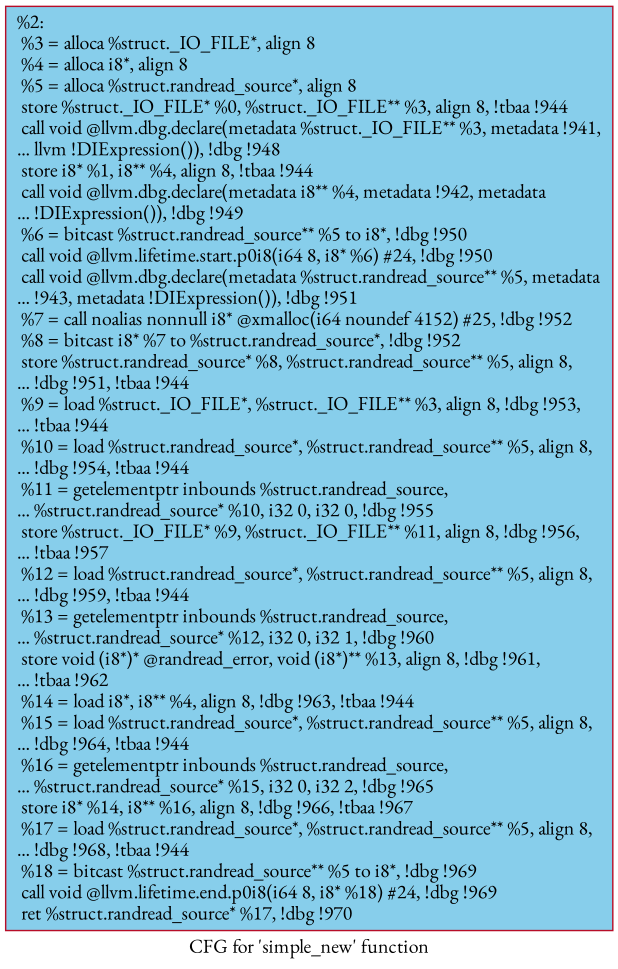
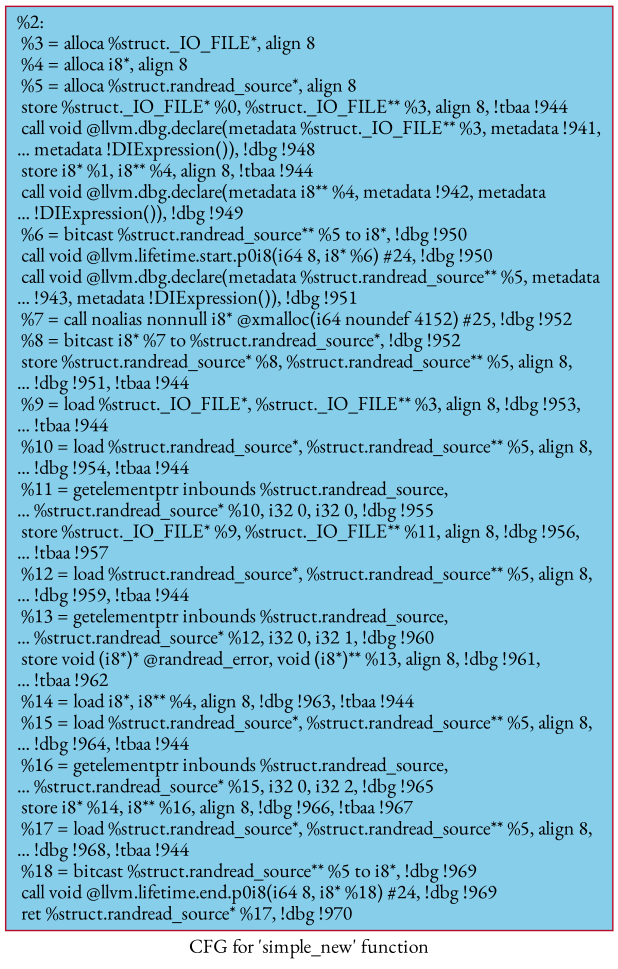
(149, 149) -> (166, 149)
